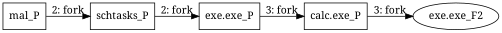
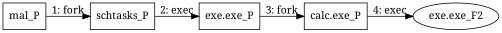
(68, 11) -> (68, 11)
(177, 11) -> (177, 11)
(390, 11) -> (390, 11)
